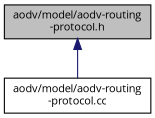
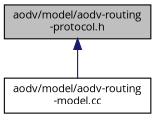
(78, 96) -> (78, 96)
